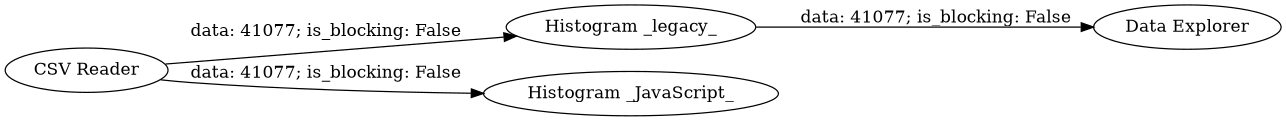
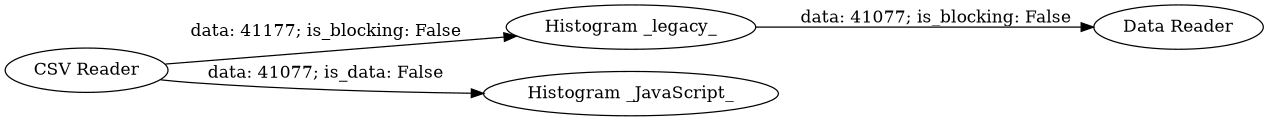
(1187, 27) -> (1179, 27)
(326, 31) -> (326, 31)
(326, 73) -> (326, 73)
